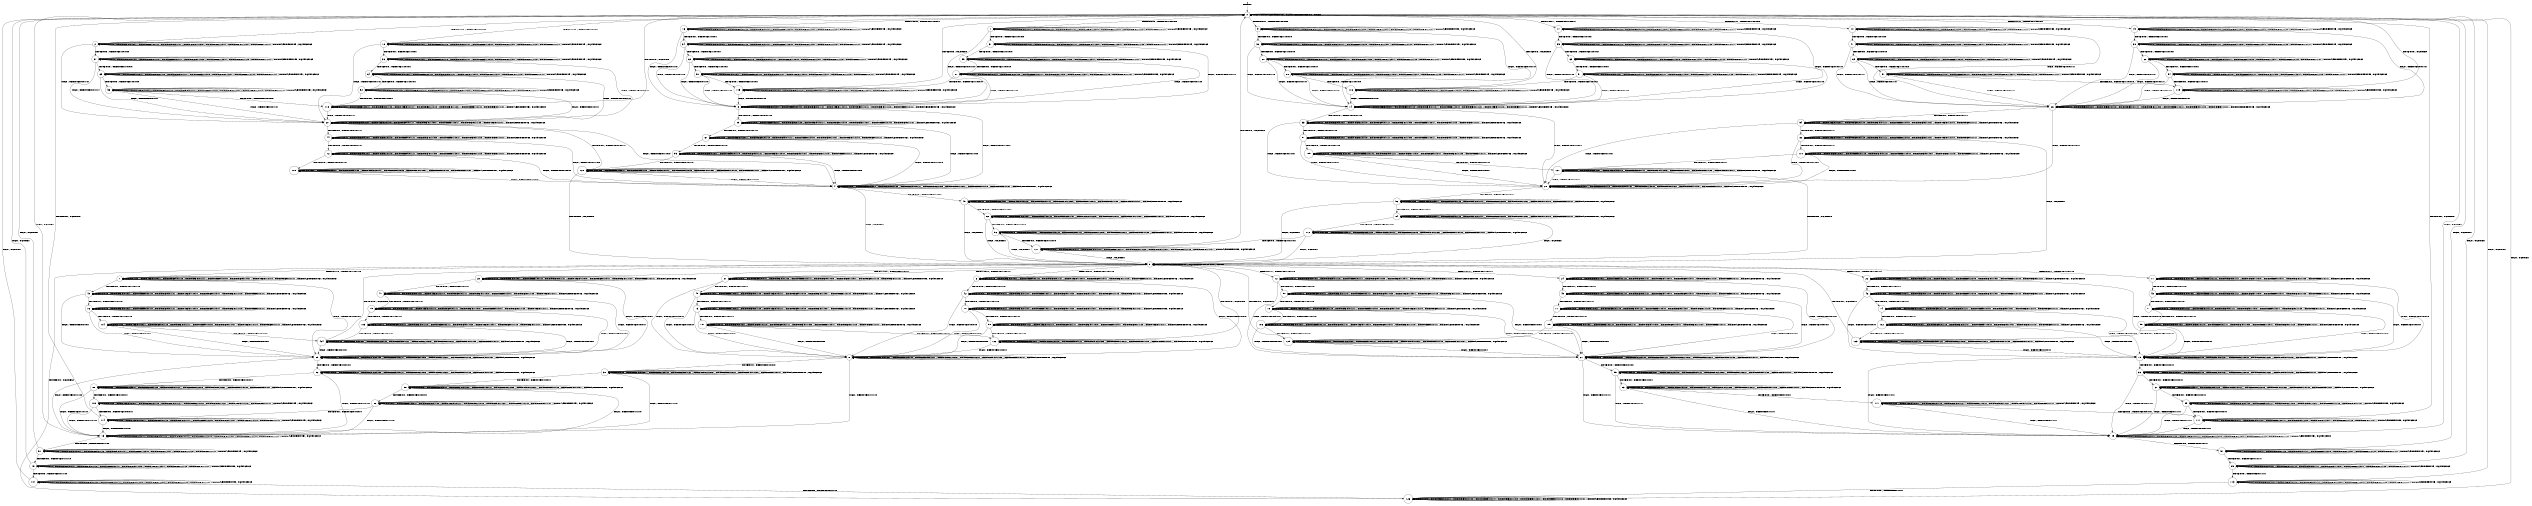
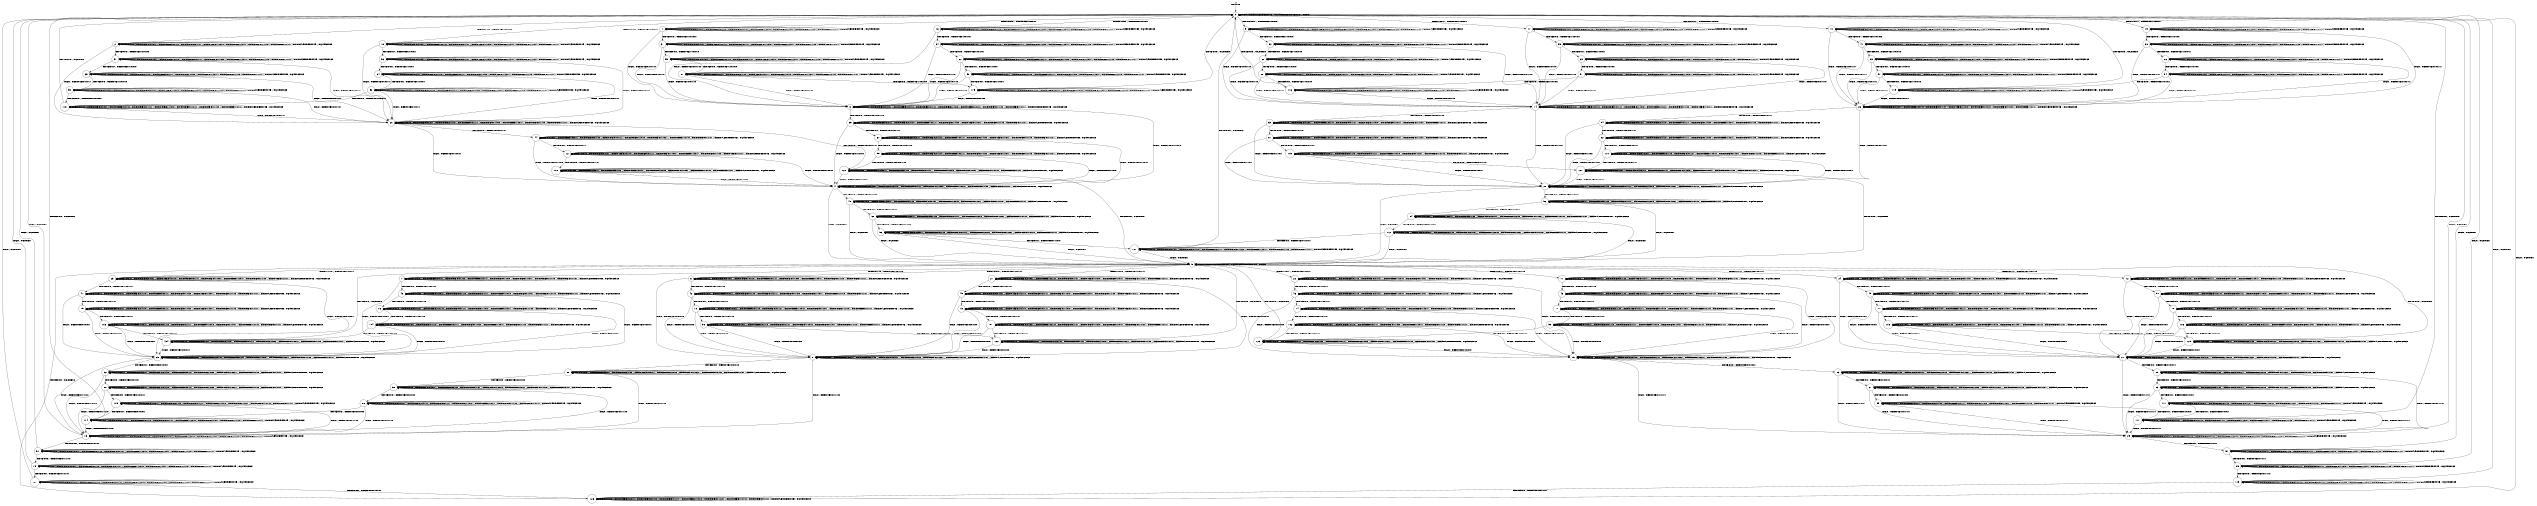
(86, 90) -> (347, 90)
(1771, 259) -> (1380, 237)
